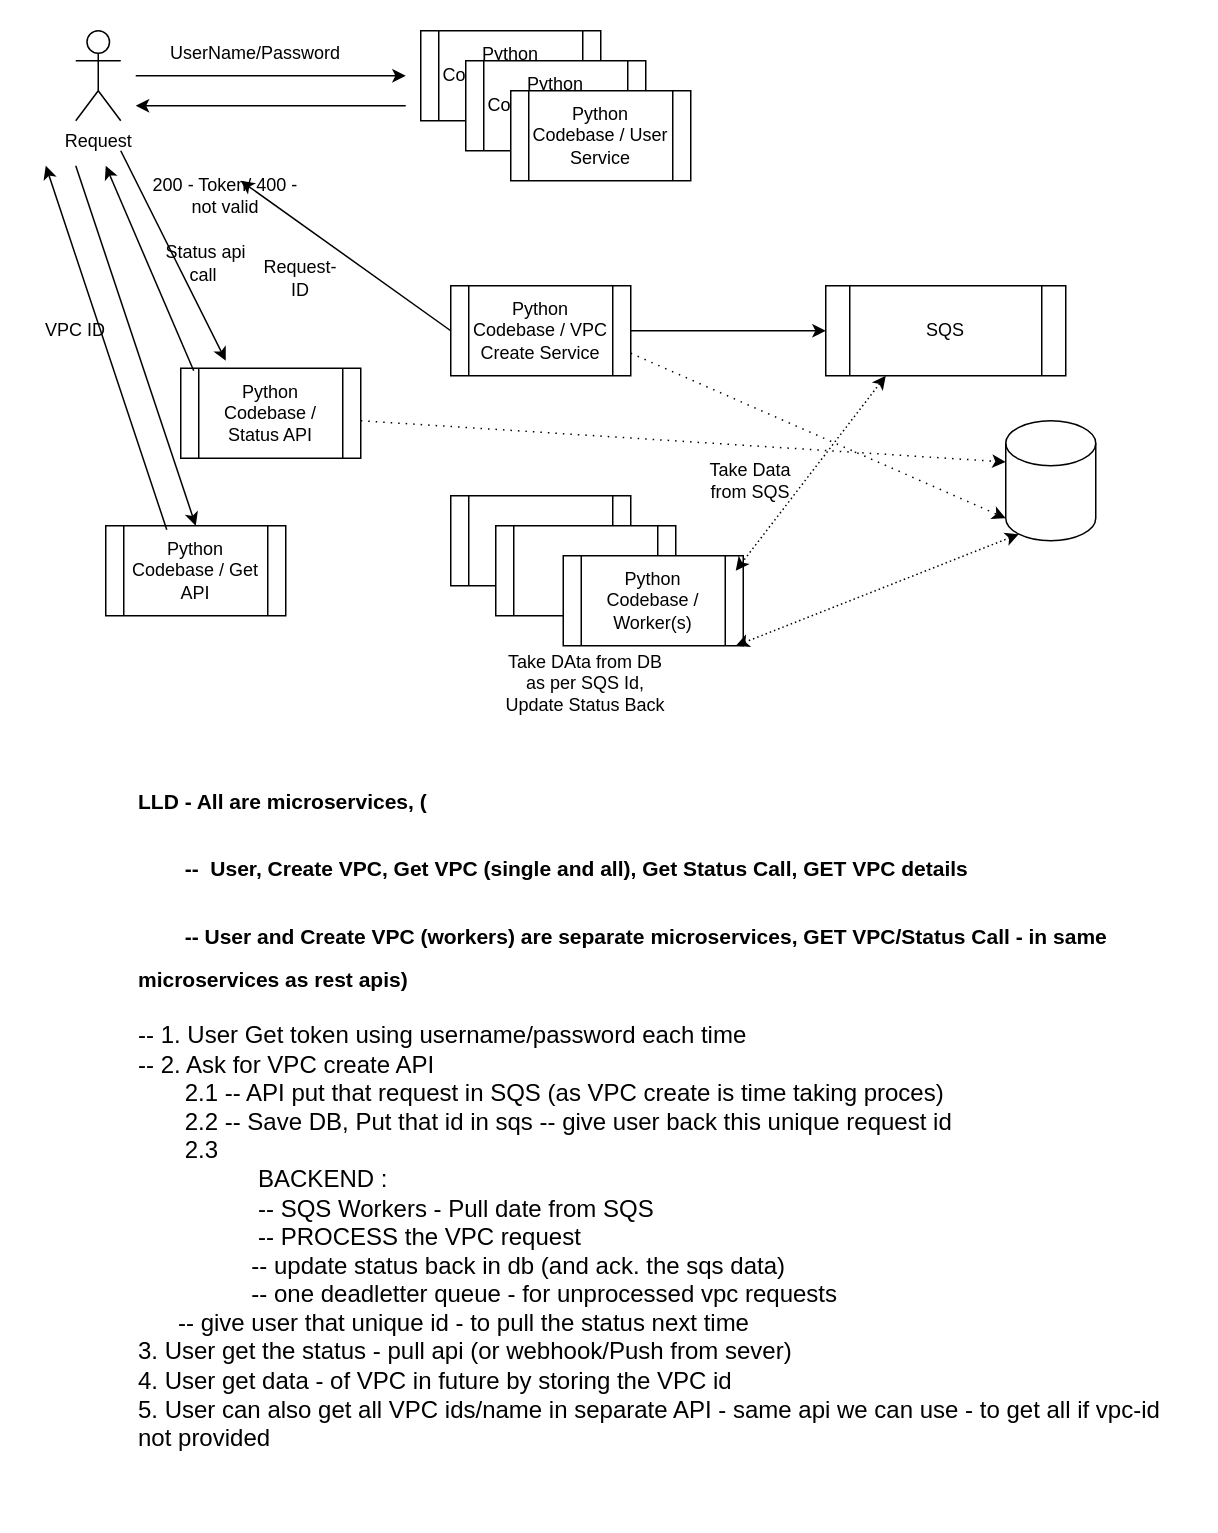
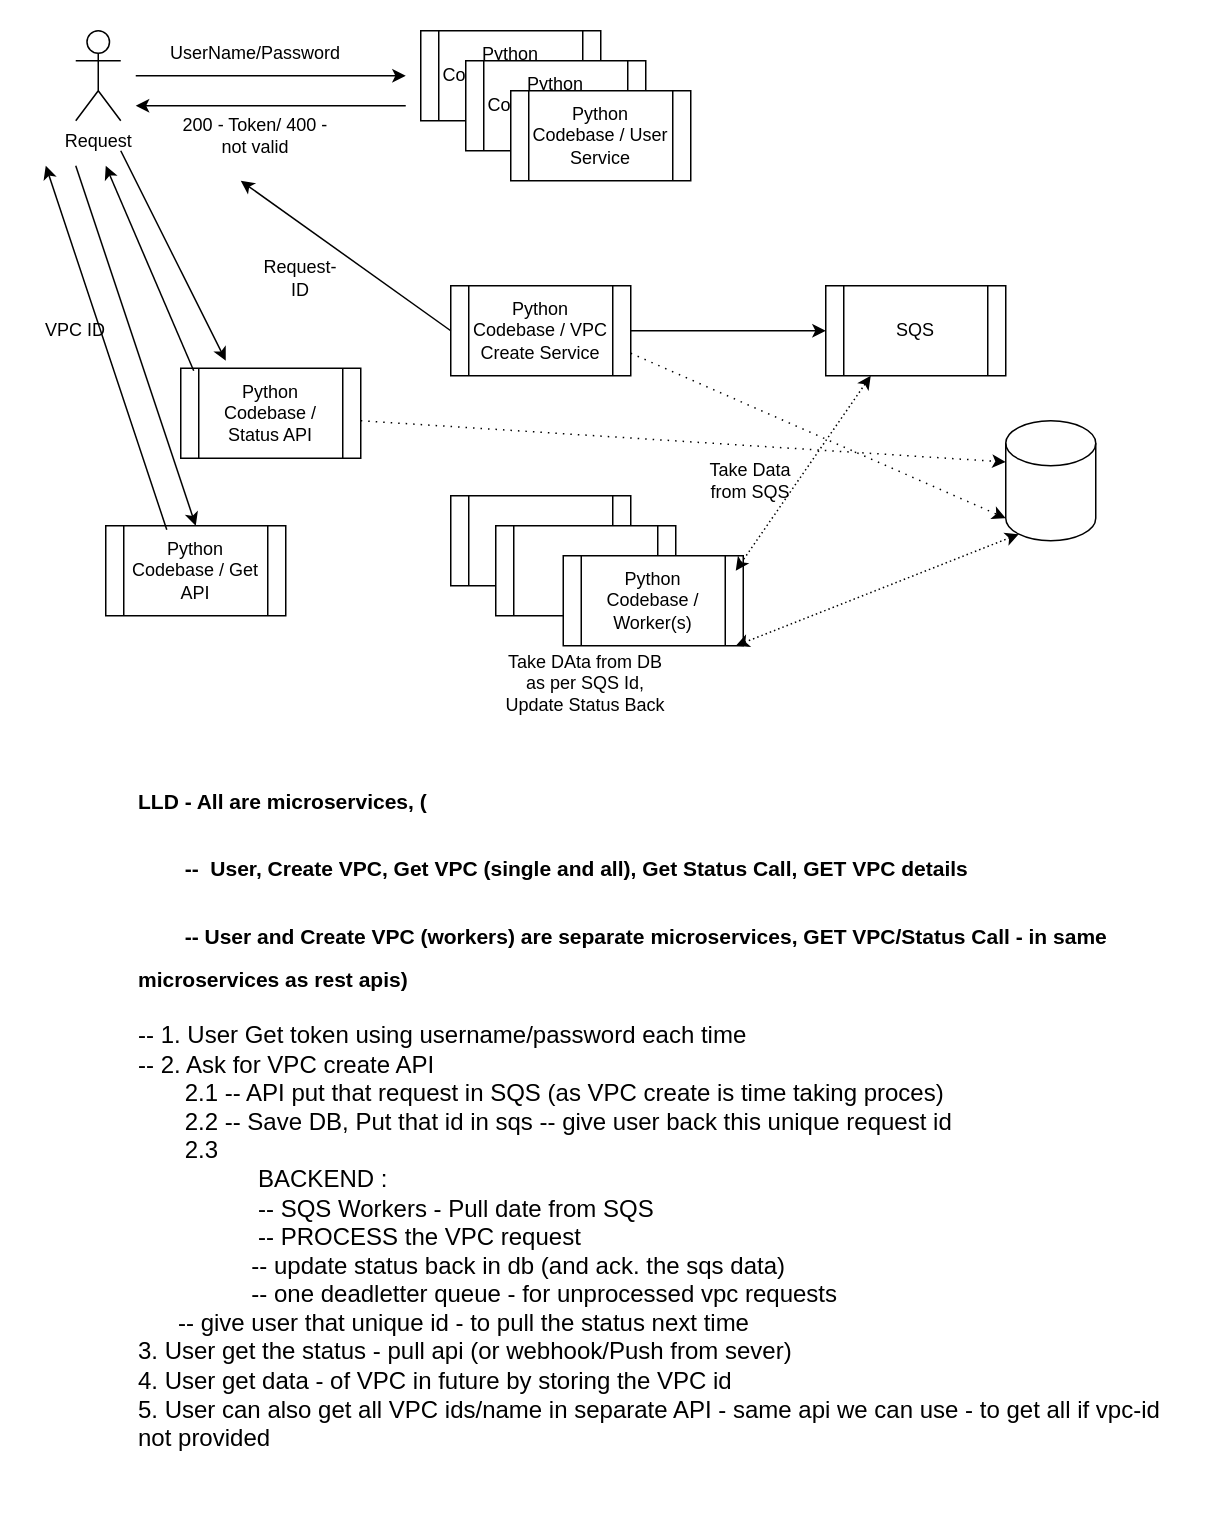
(226, 196) -> (256, 136)
(206, 263) -> none
(946, 331) -> (916, 331)
